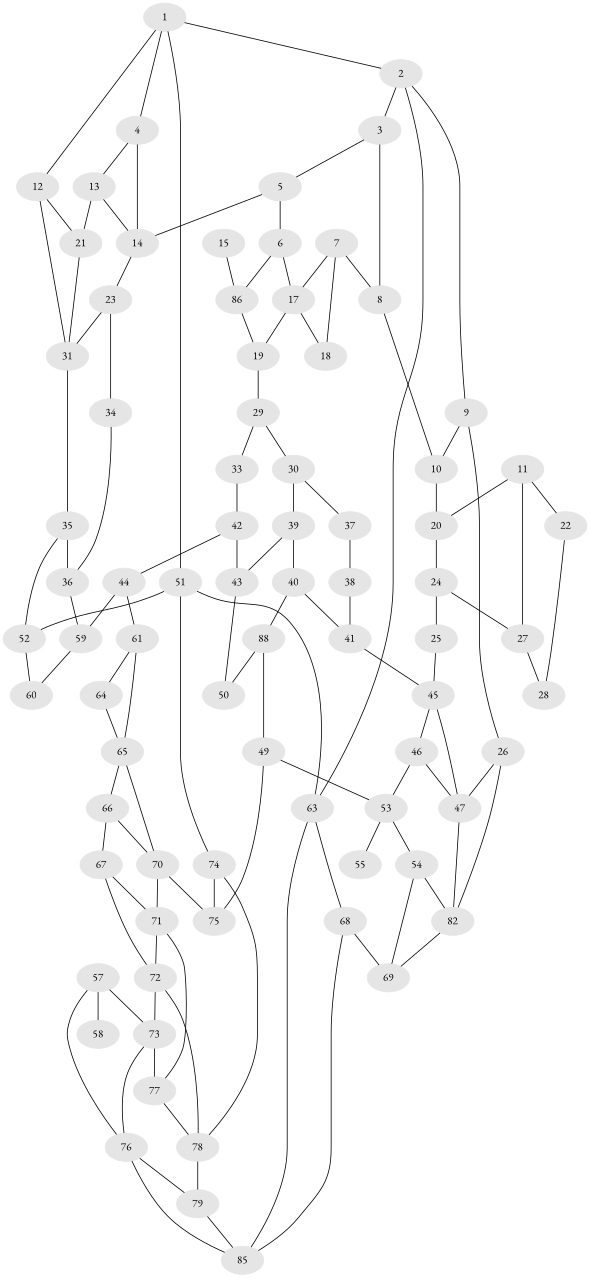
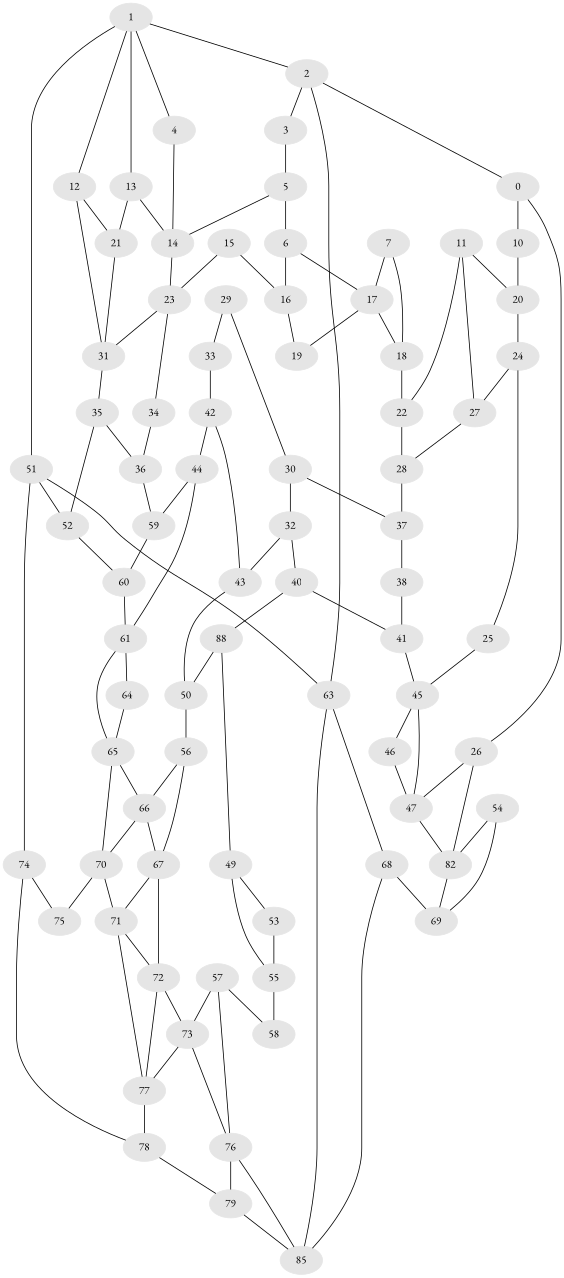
(116, 159) -> (131, 102)
none -> (199, 272)
(237, 300) -> (286, 300)
(380, 300) -> none
(258, 385) -> none
none -> (402, 385)
(466, 413) -> (518, 187)
none -> (402, 498)
(293, 526) -> (290, 526)
none -> (125, 611)
none -> (186, 752)
(401, 780) -> none
(401, 837) -> none
(254, 840) -> (242, 924)
none -> (274, 1006)
(193, 1059) -> (151, 1034)
